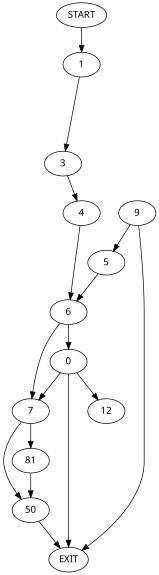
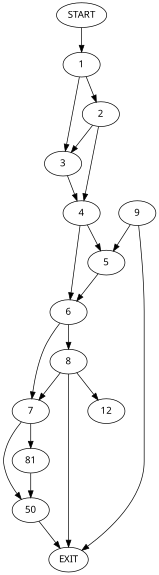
none -> (101, 114)
none -> (92, 235)
(69, 362) -> (69, 362)
